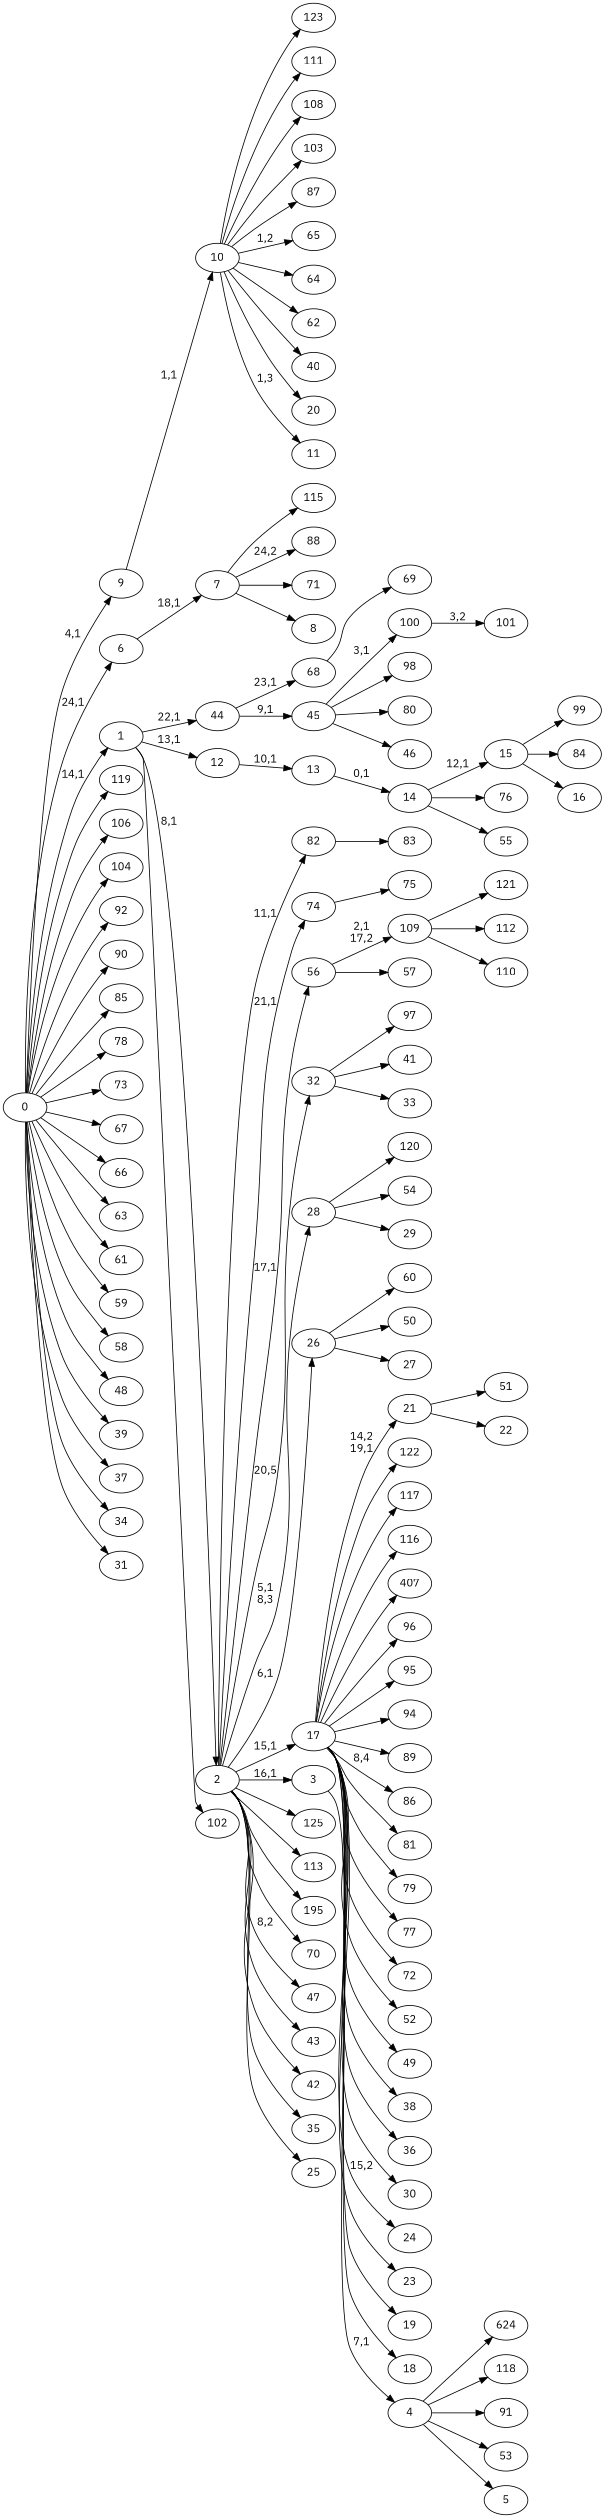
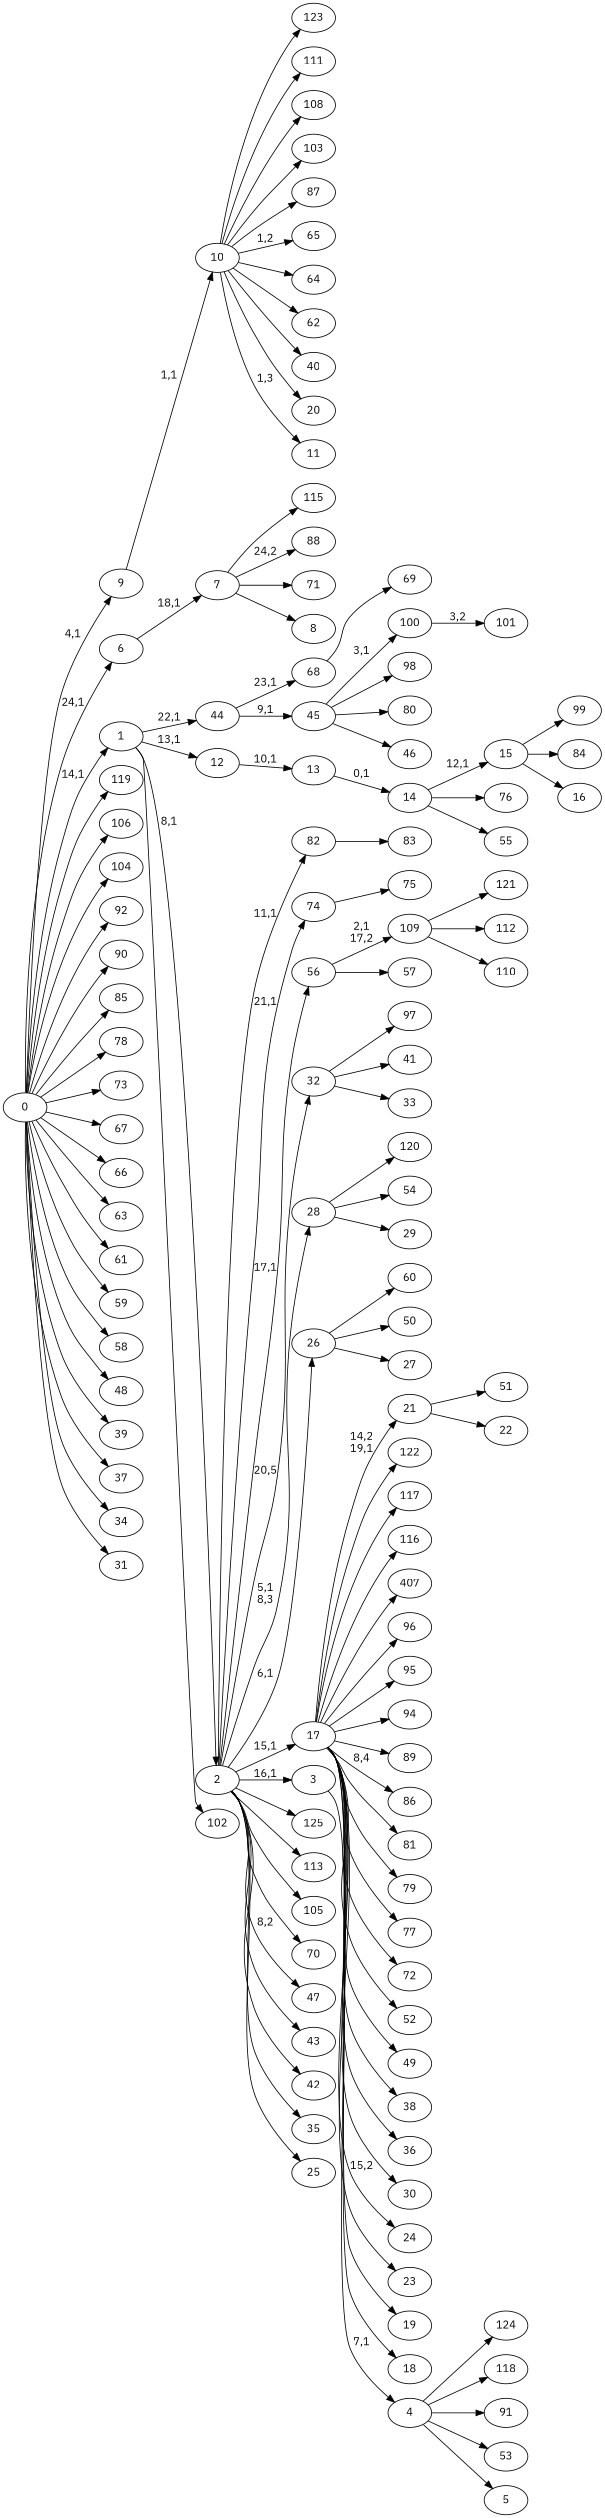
(314, 1911) -> (314, 1911)
(506, 2326) -> (506, 2326)
